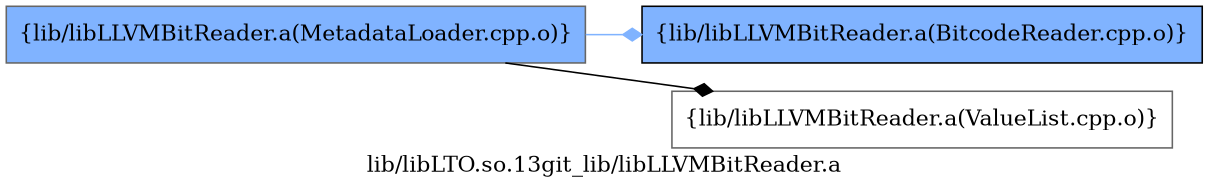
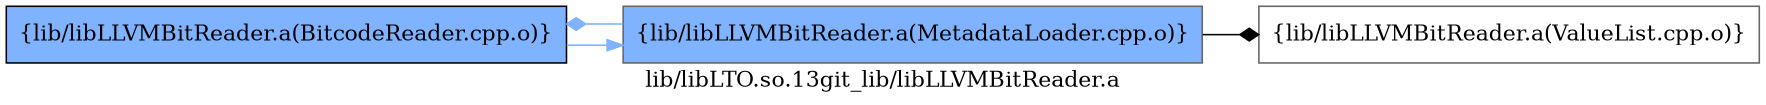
none -> (587, 45)
